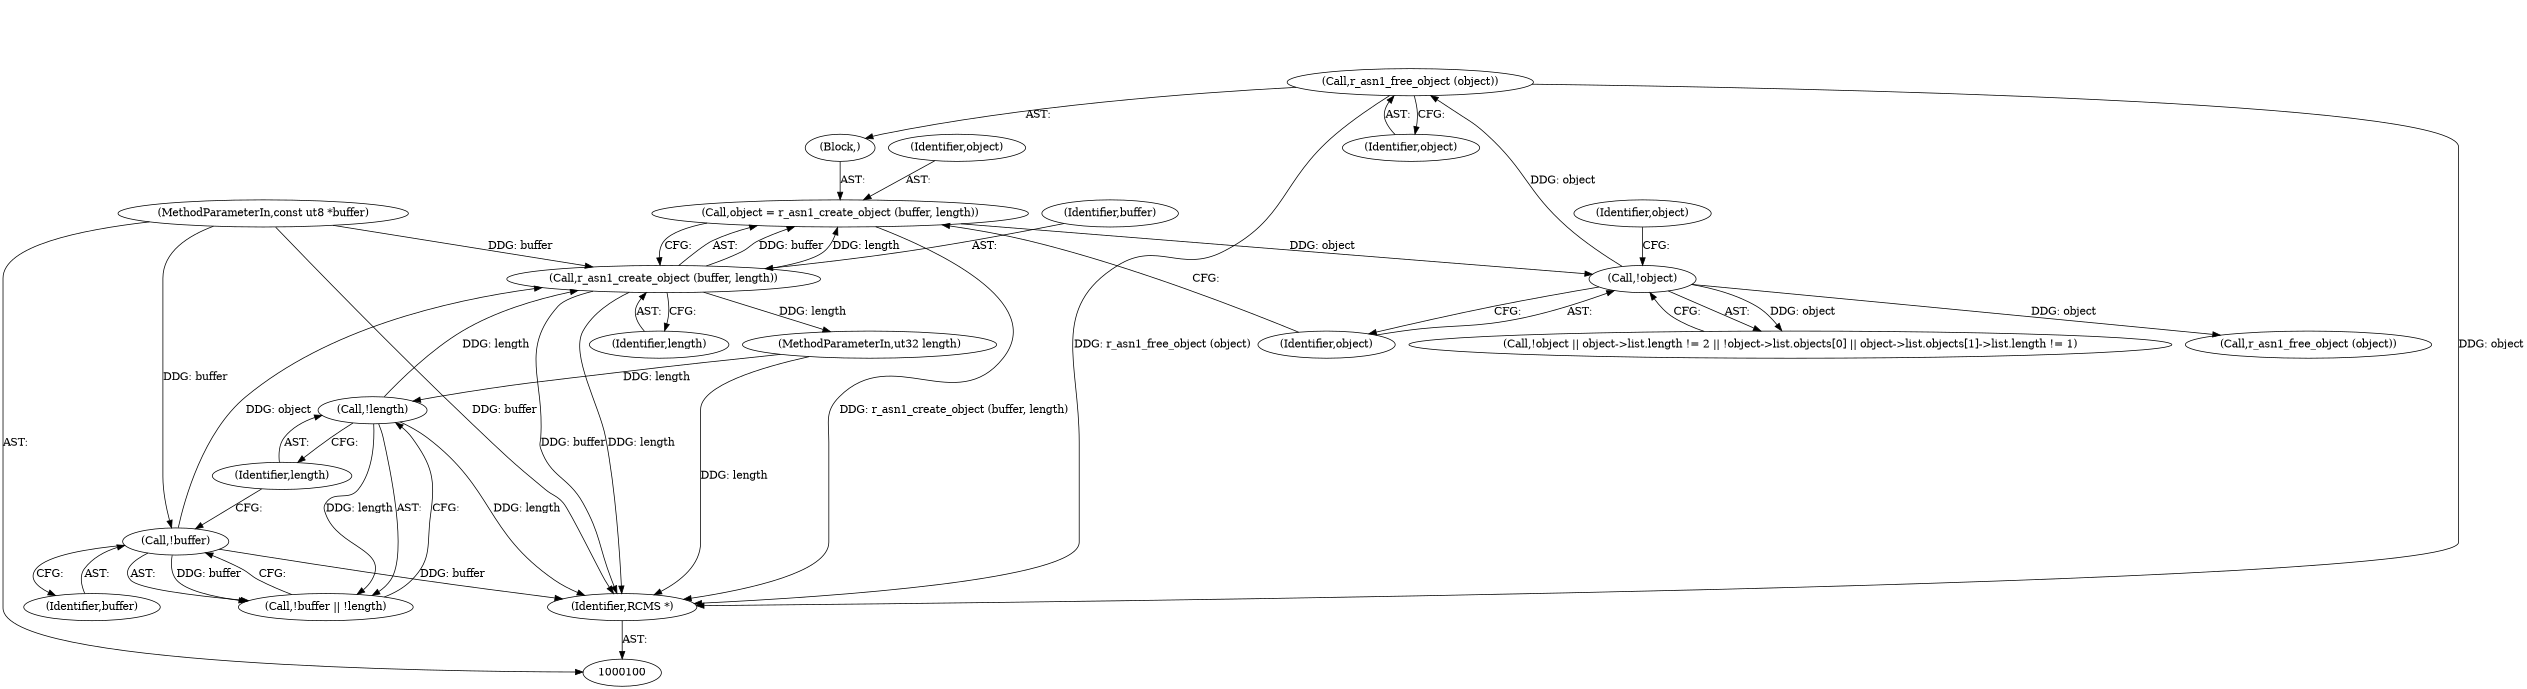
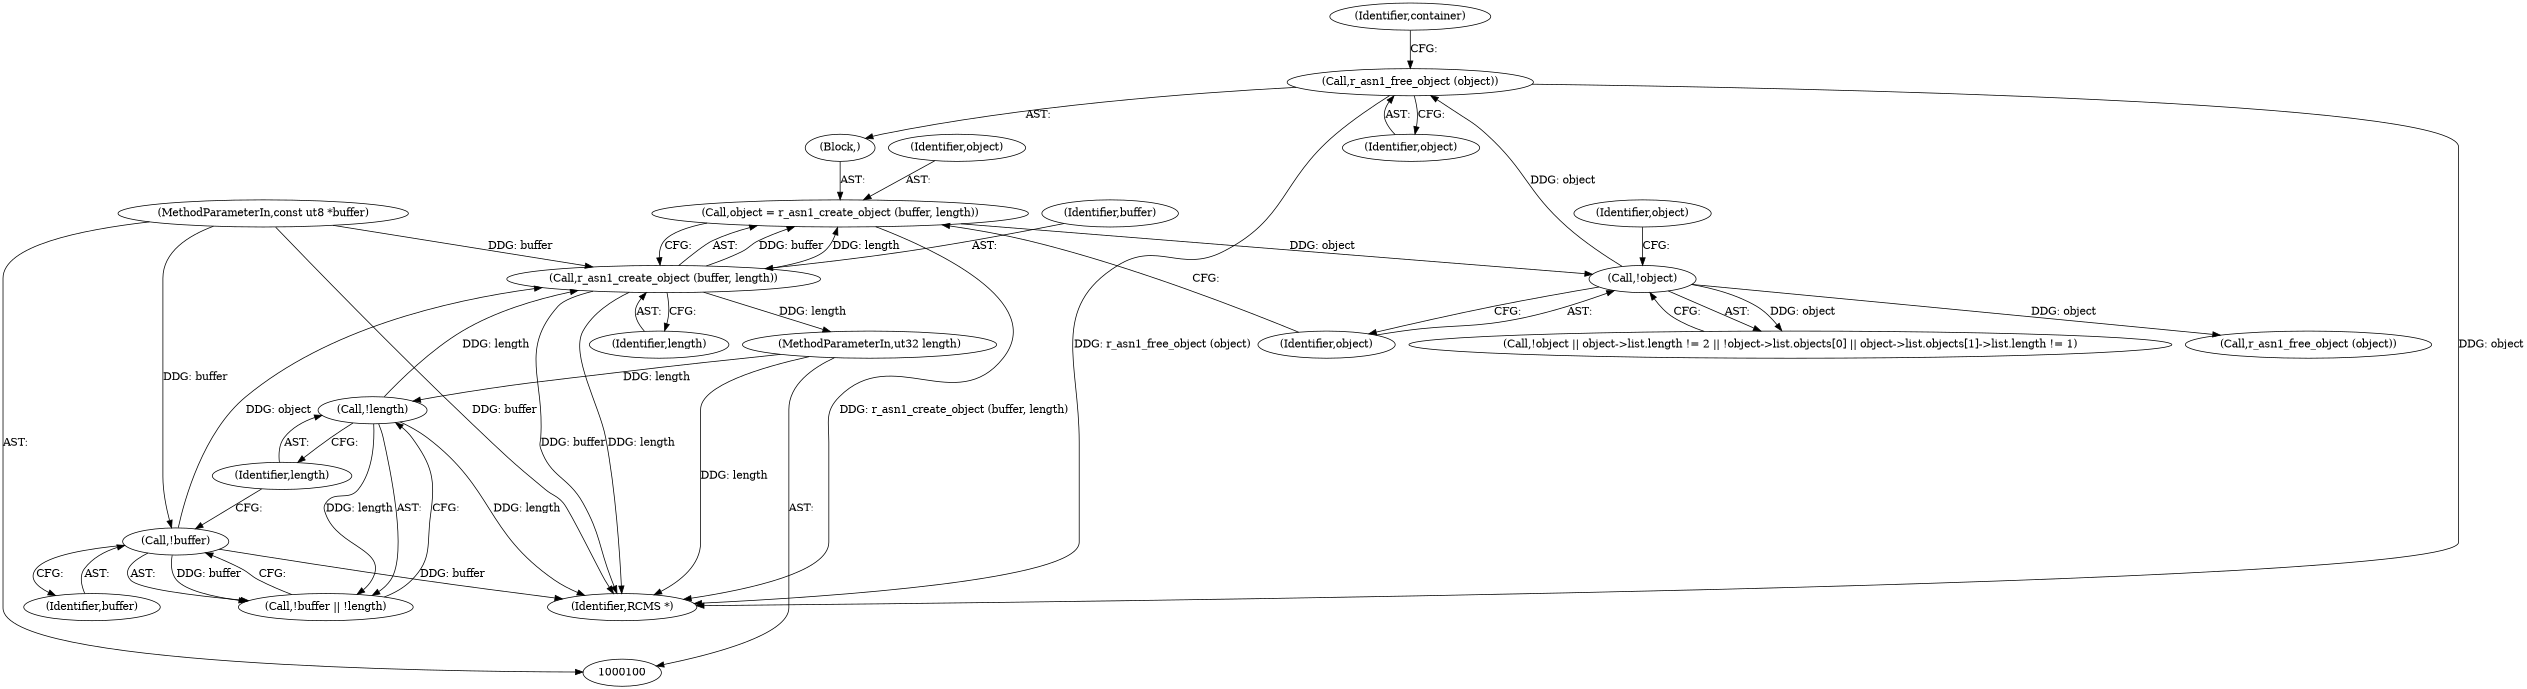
none -> (1410, 17)
(622, 636) -> (789, 543)
